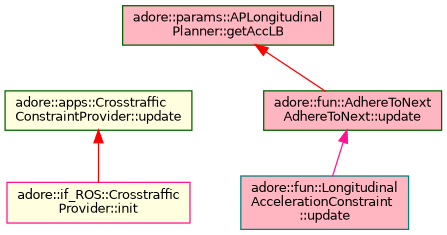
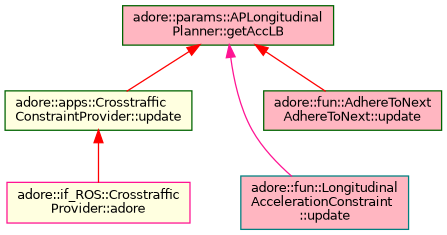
none -> (158, 71)
(338, 159) -> (249, 124)
(98, 203) -> (98, 203)
